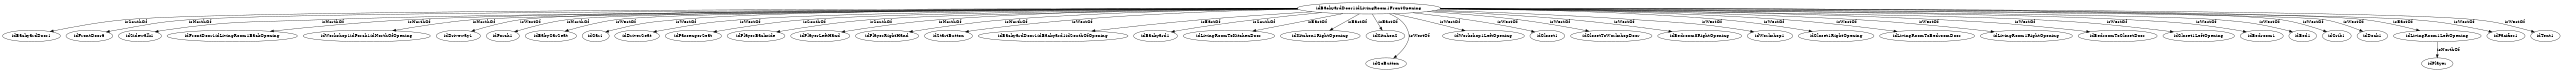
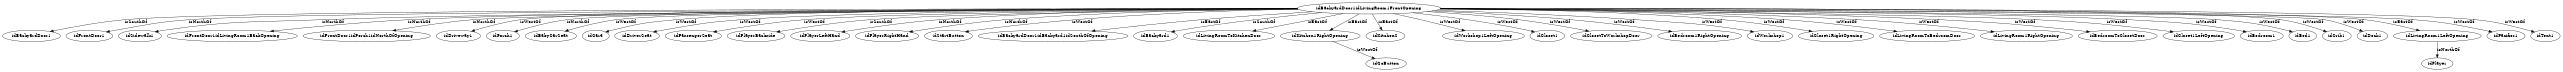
(815, 22) -> (815, 22)
(1409, 33) -> (1352, 49)
(89, 36) -> (89, 36)
(367, 36) -> (367, 36)
(596, 36) -> (596, 36)
(1700, 36) -> (1700, 36)
